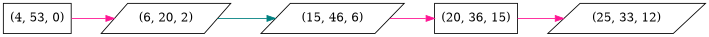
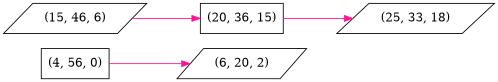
(37, 18) -> (75, 64)
(242, 18) -> none
(627, 18) -> (416, 18)
